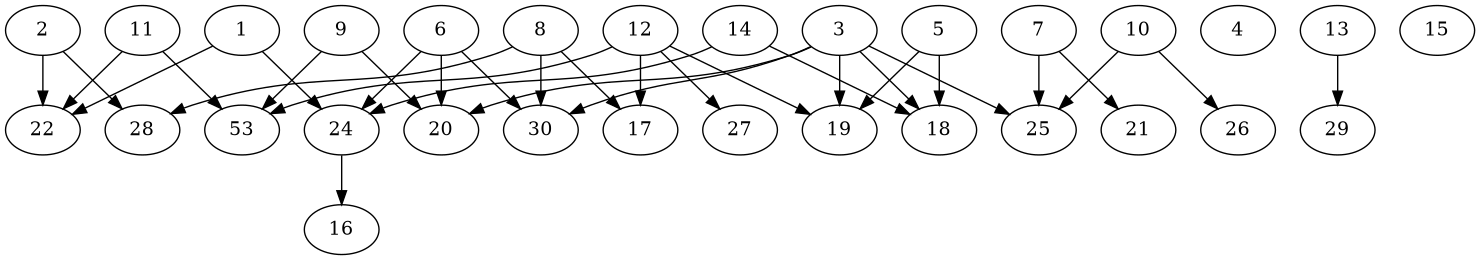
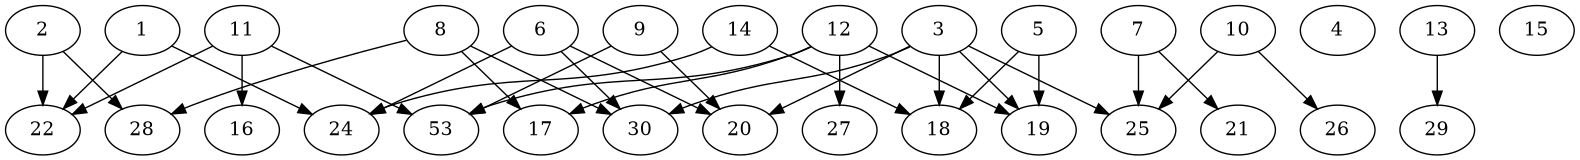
(342, 173) -> (242, 71)
